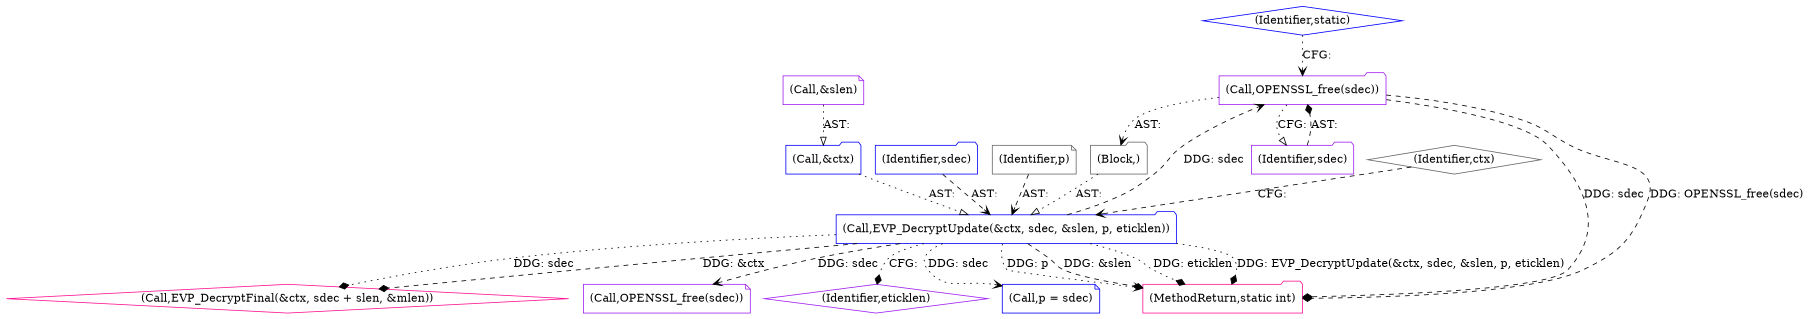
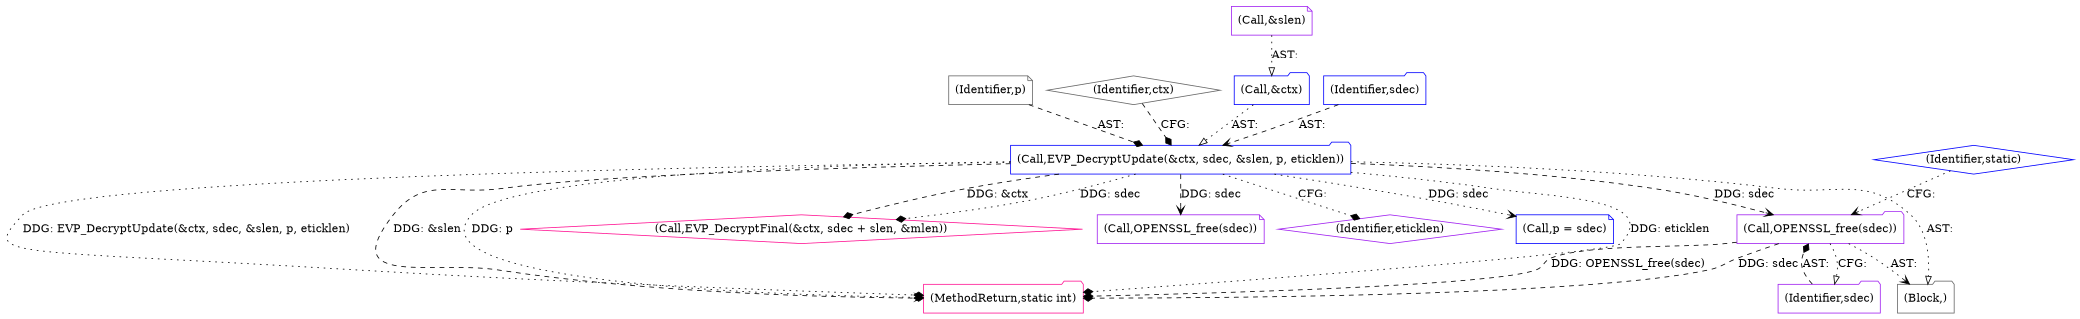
(1258, 190) -> (1154, 120)
(1022, 191) -> (1081, 123)
(1068, 193) -> (1667, 177)
